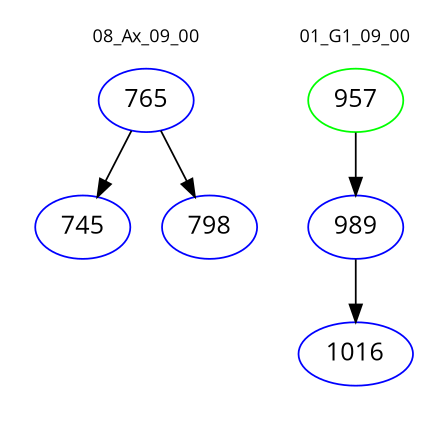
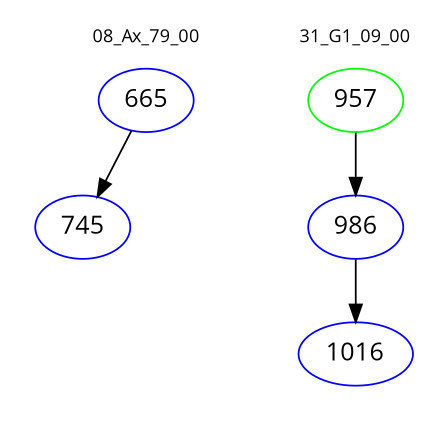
(146, 38) -> (146, 38)
(356, 38) -> (356, 38)
(146, 100) -> (146, 100)
(210, 227) -> none
(356, 227) -> (356, 227)
